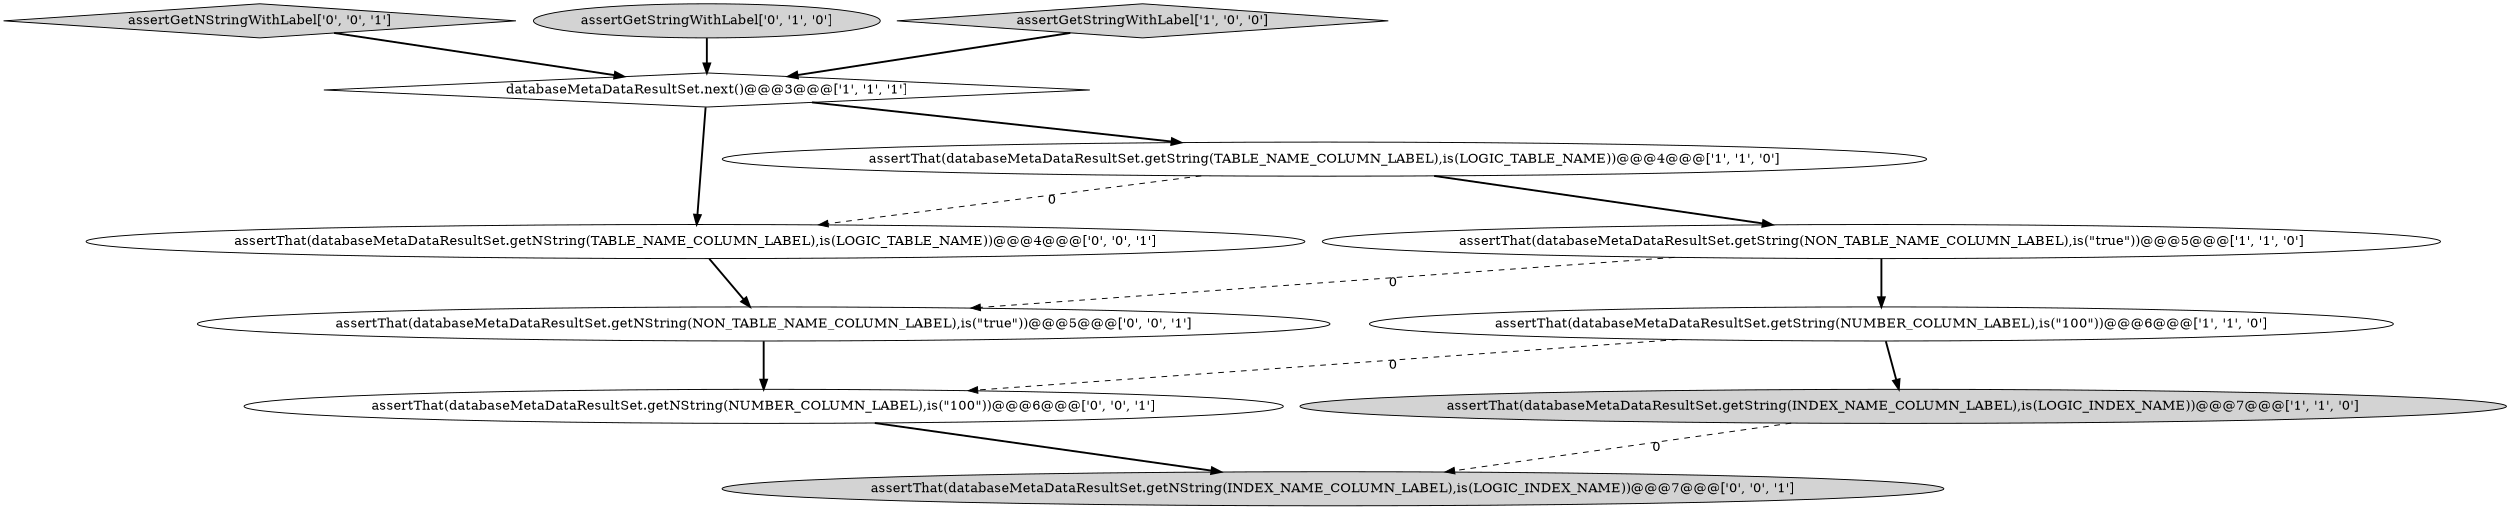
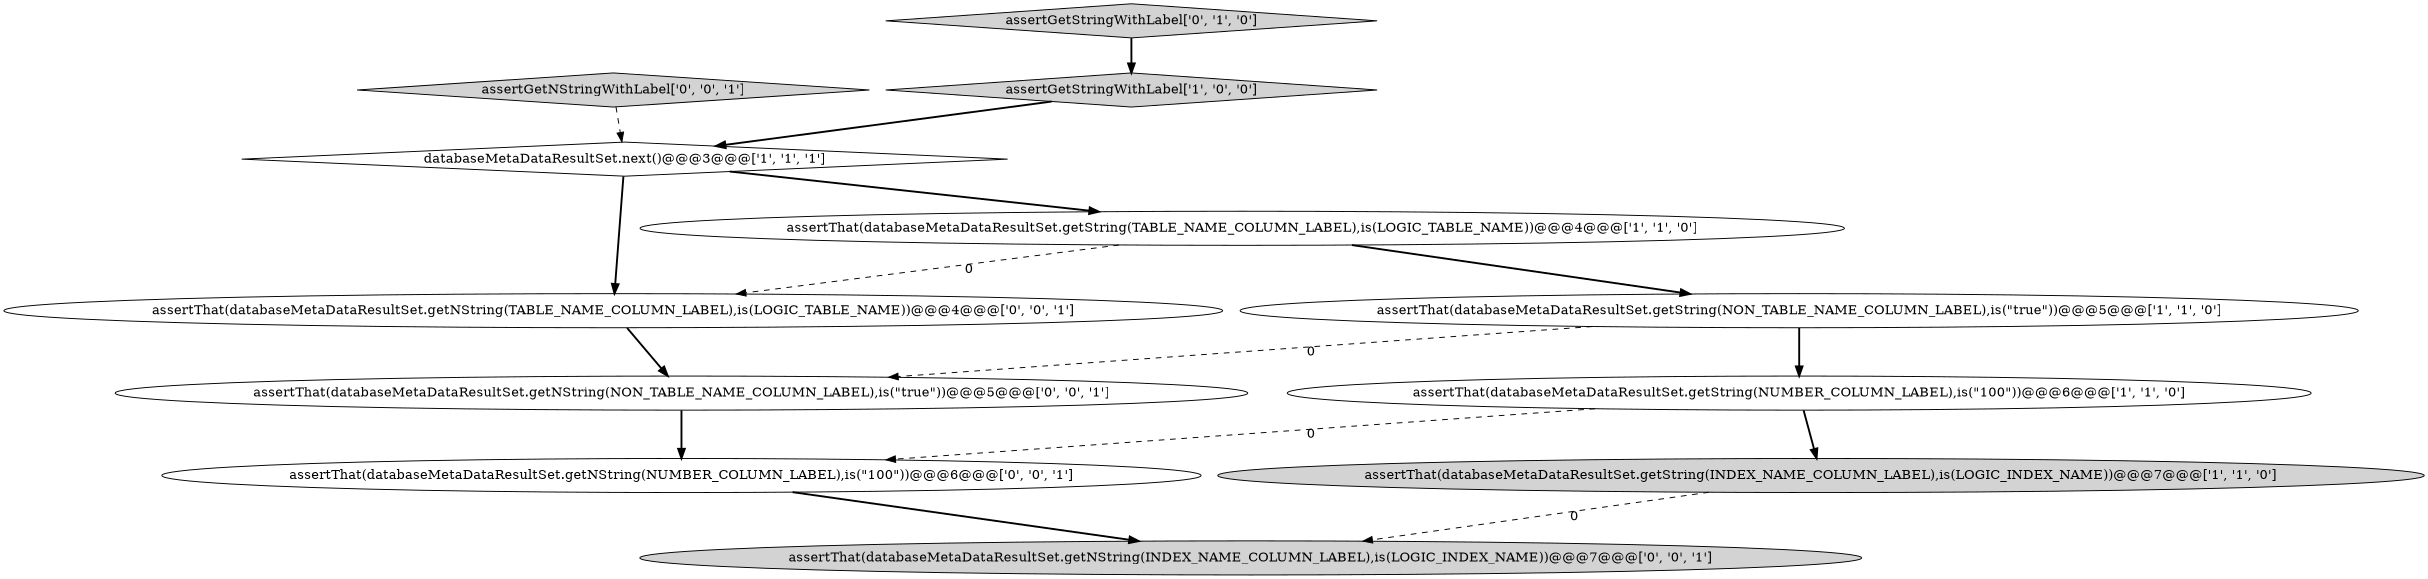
(707, 21) -> (1131, 21)
(707, 51) -> (1131, 51)
(474, 54) -> (618, 120)
